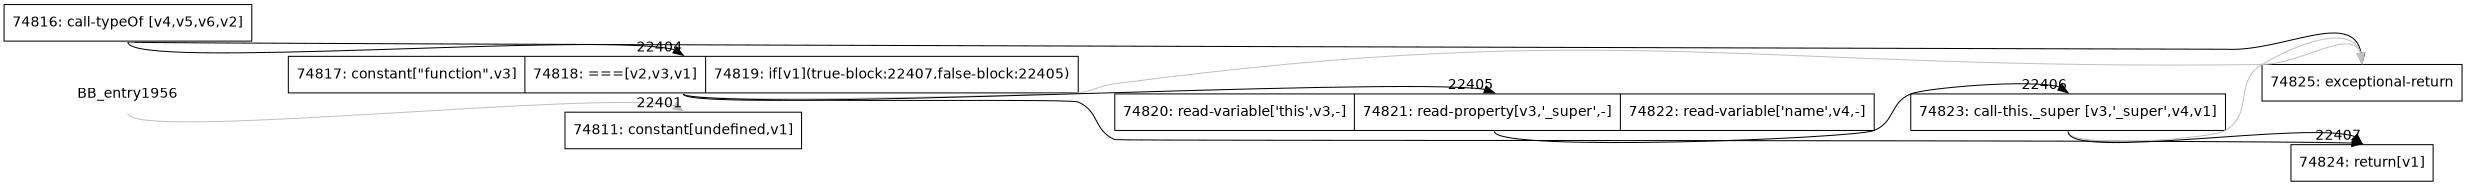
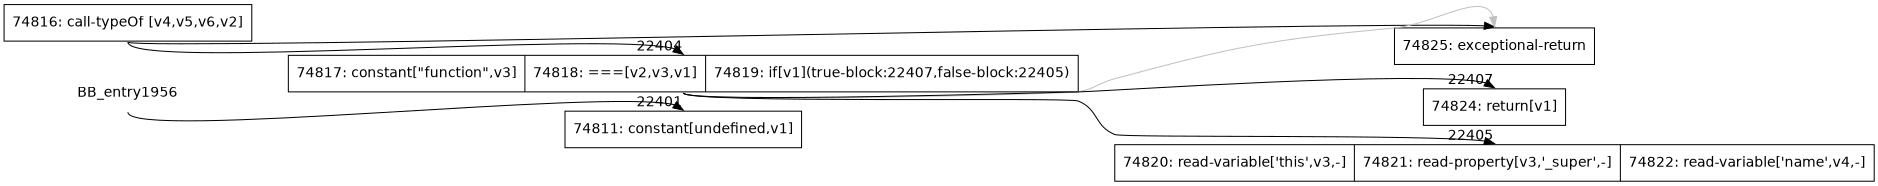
(401, 112) -> (401, 111)
(2068, 112) -> none
